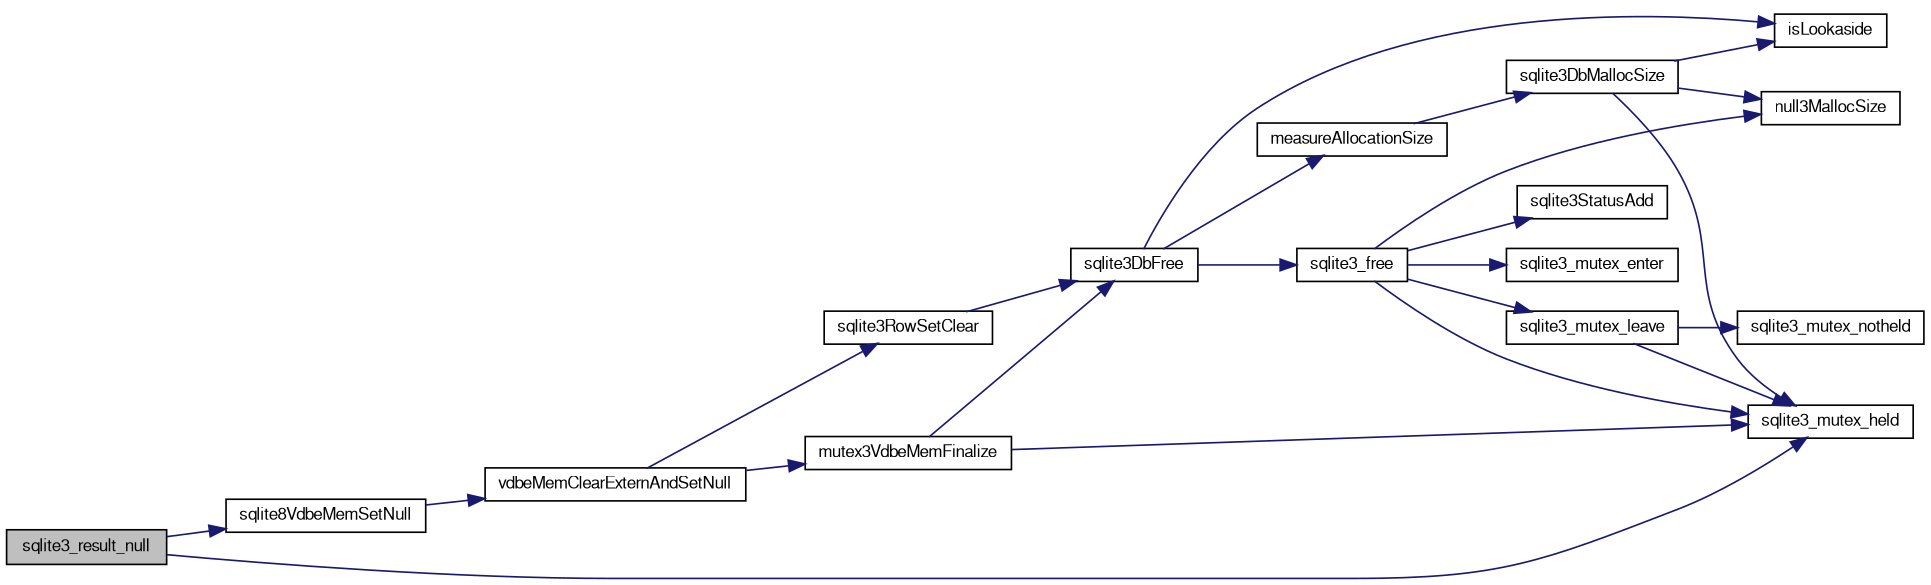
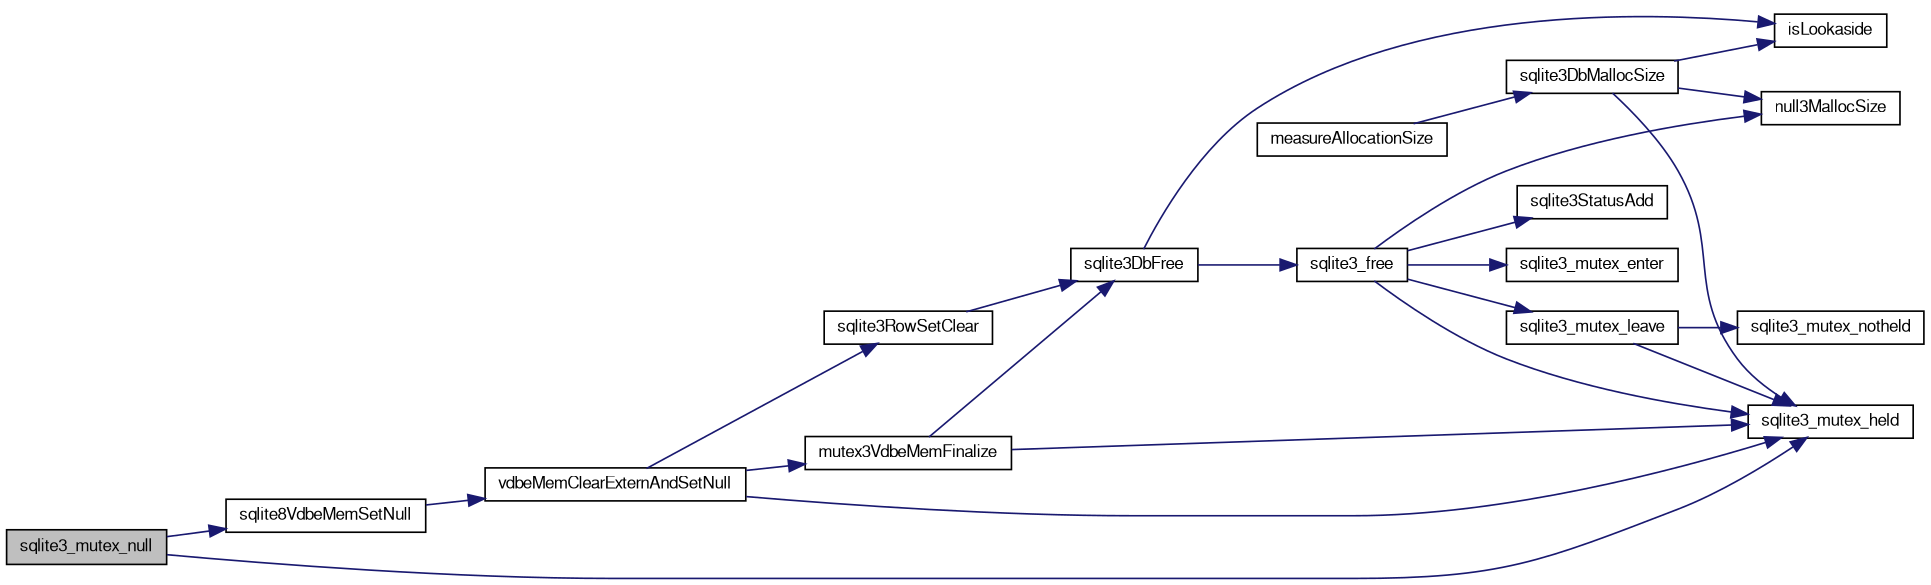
(1236, 206) -> none
none -> (1260, 516)
(87, 547) -> (87, 547)
